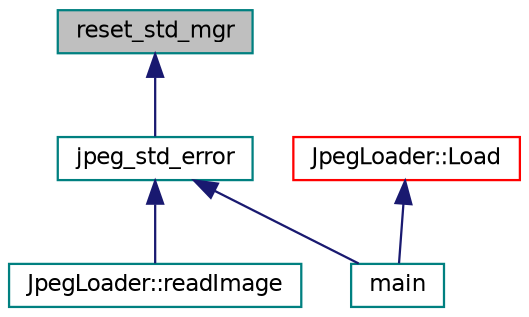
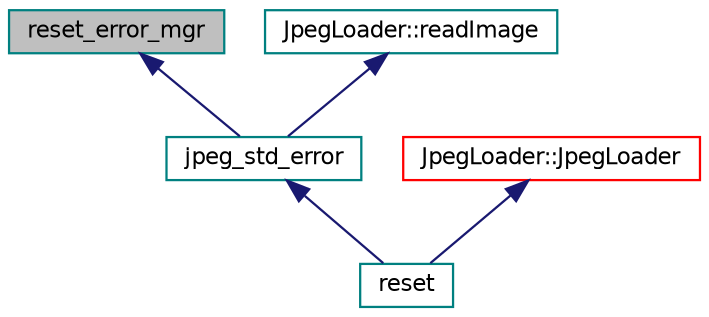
(155, 32) -> (117, 32)
(407, 159) -> (552, 159)
(155, 234) -> (329, 102)
(398, 285) -> (407, 285)
